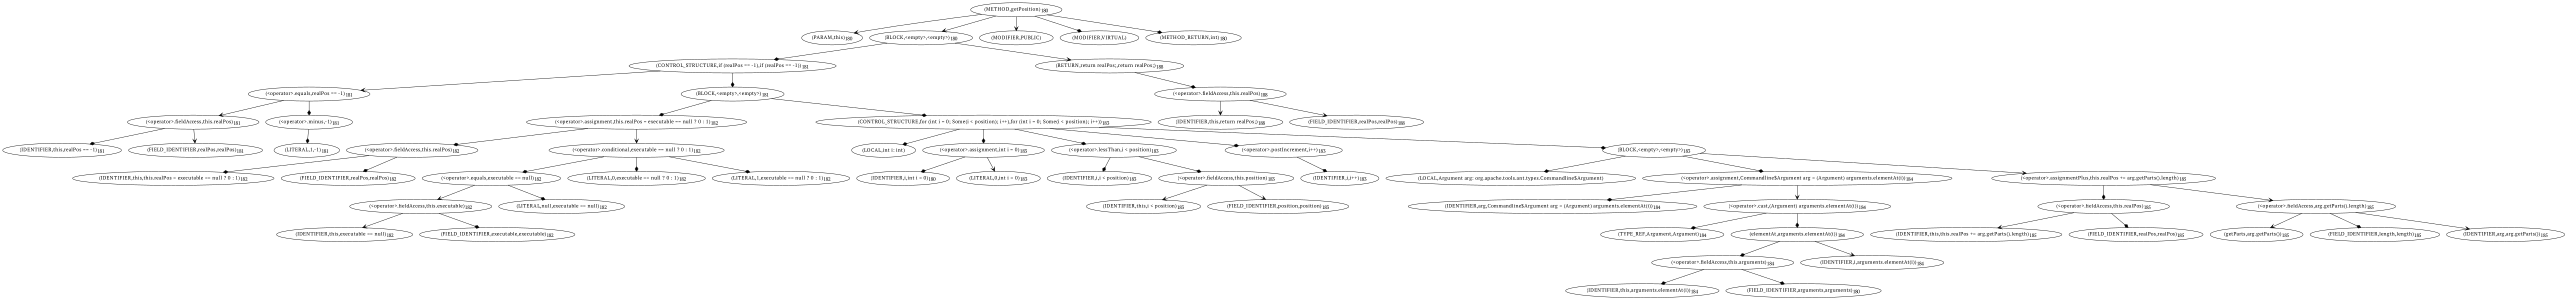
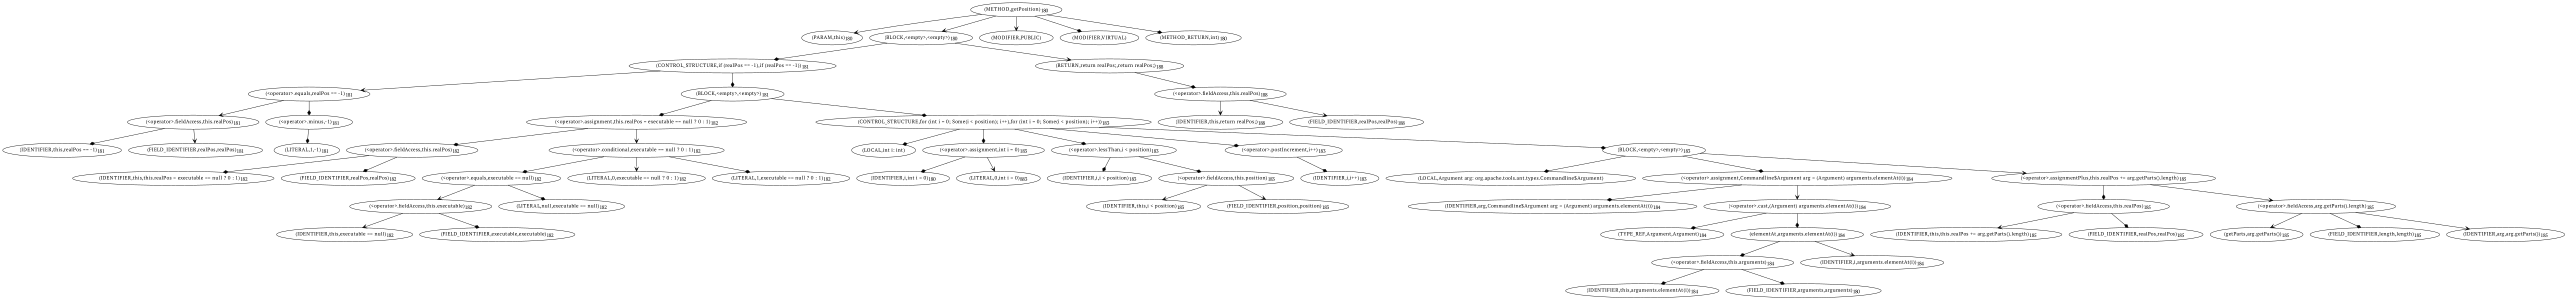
(637, 162) -> (637, 162)
(1024, 178) -> (1024, 178)
